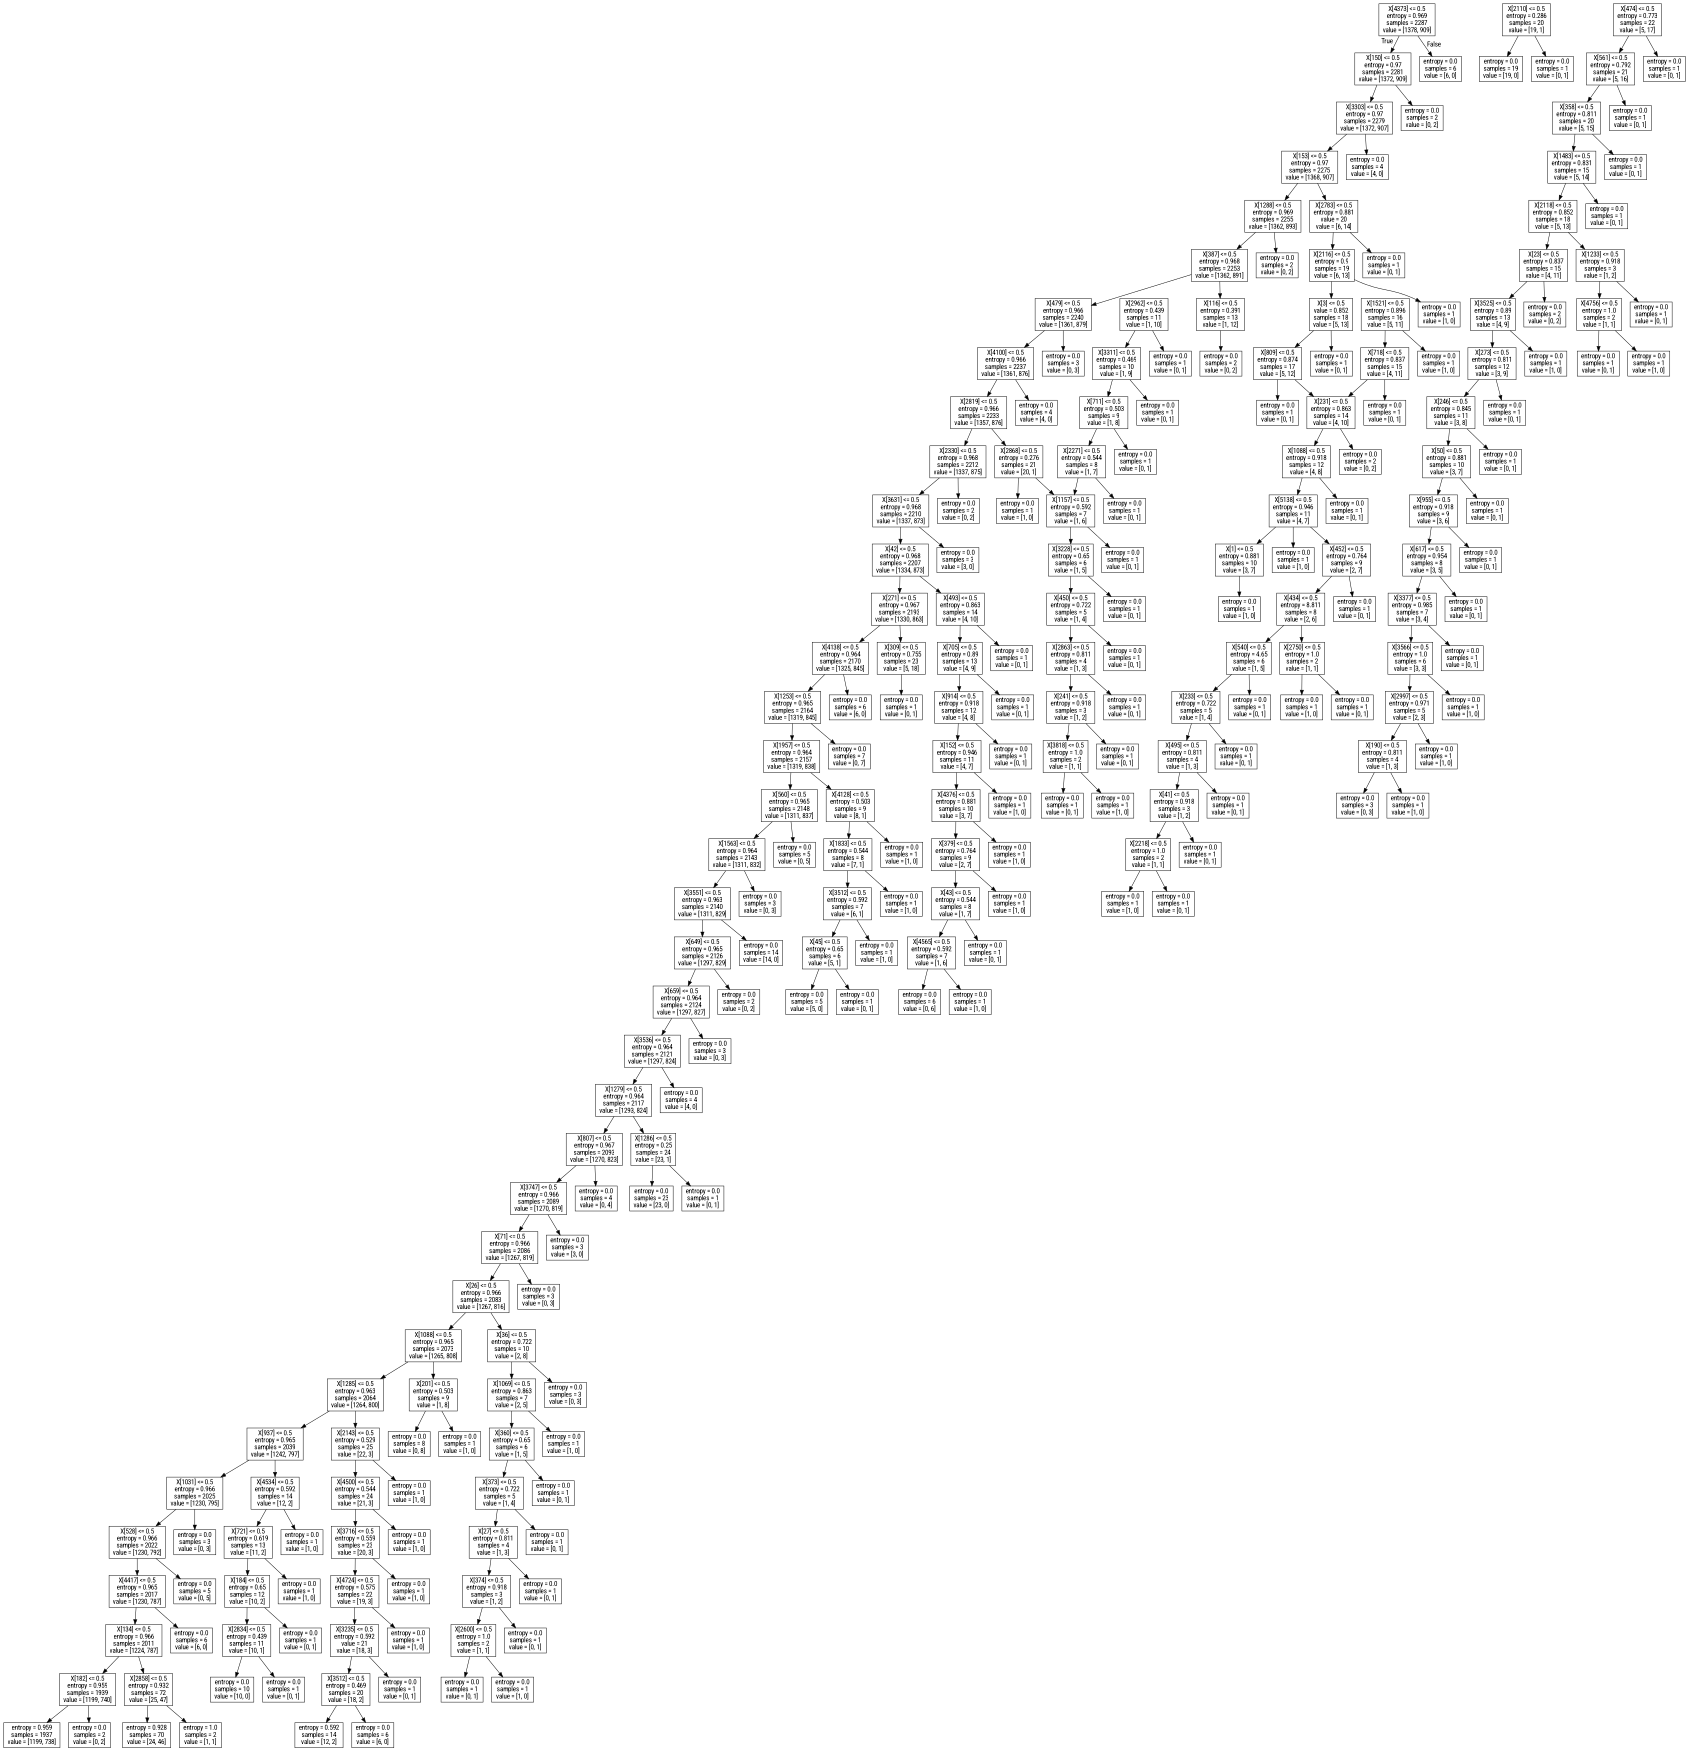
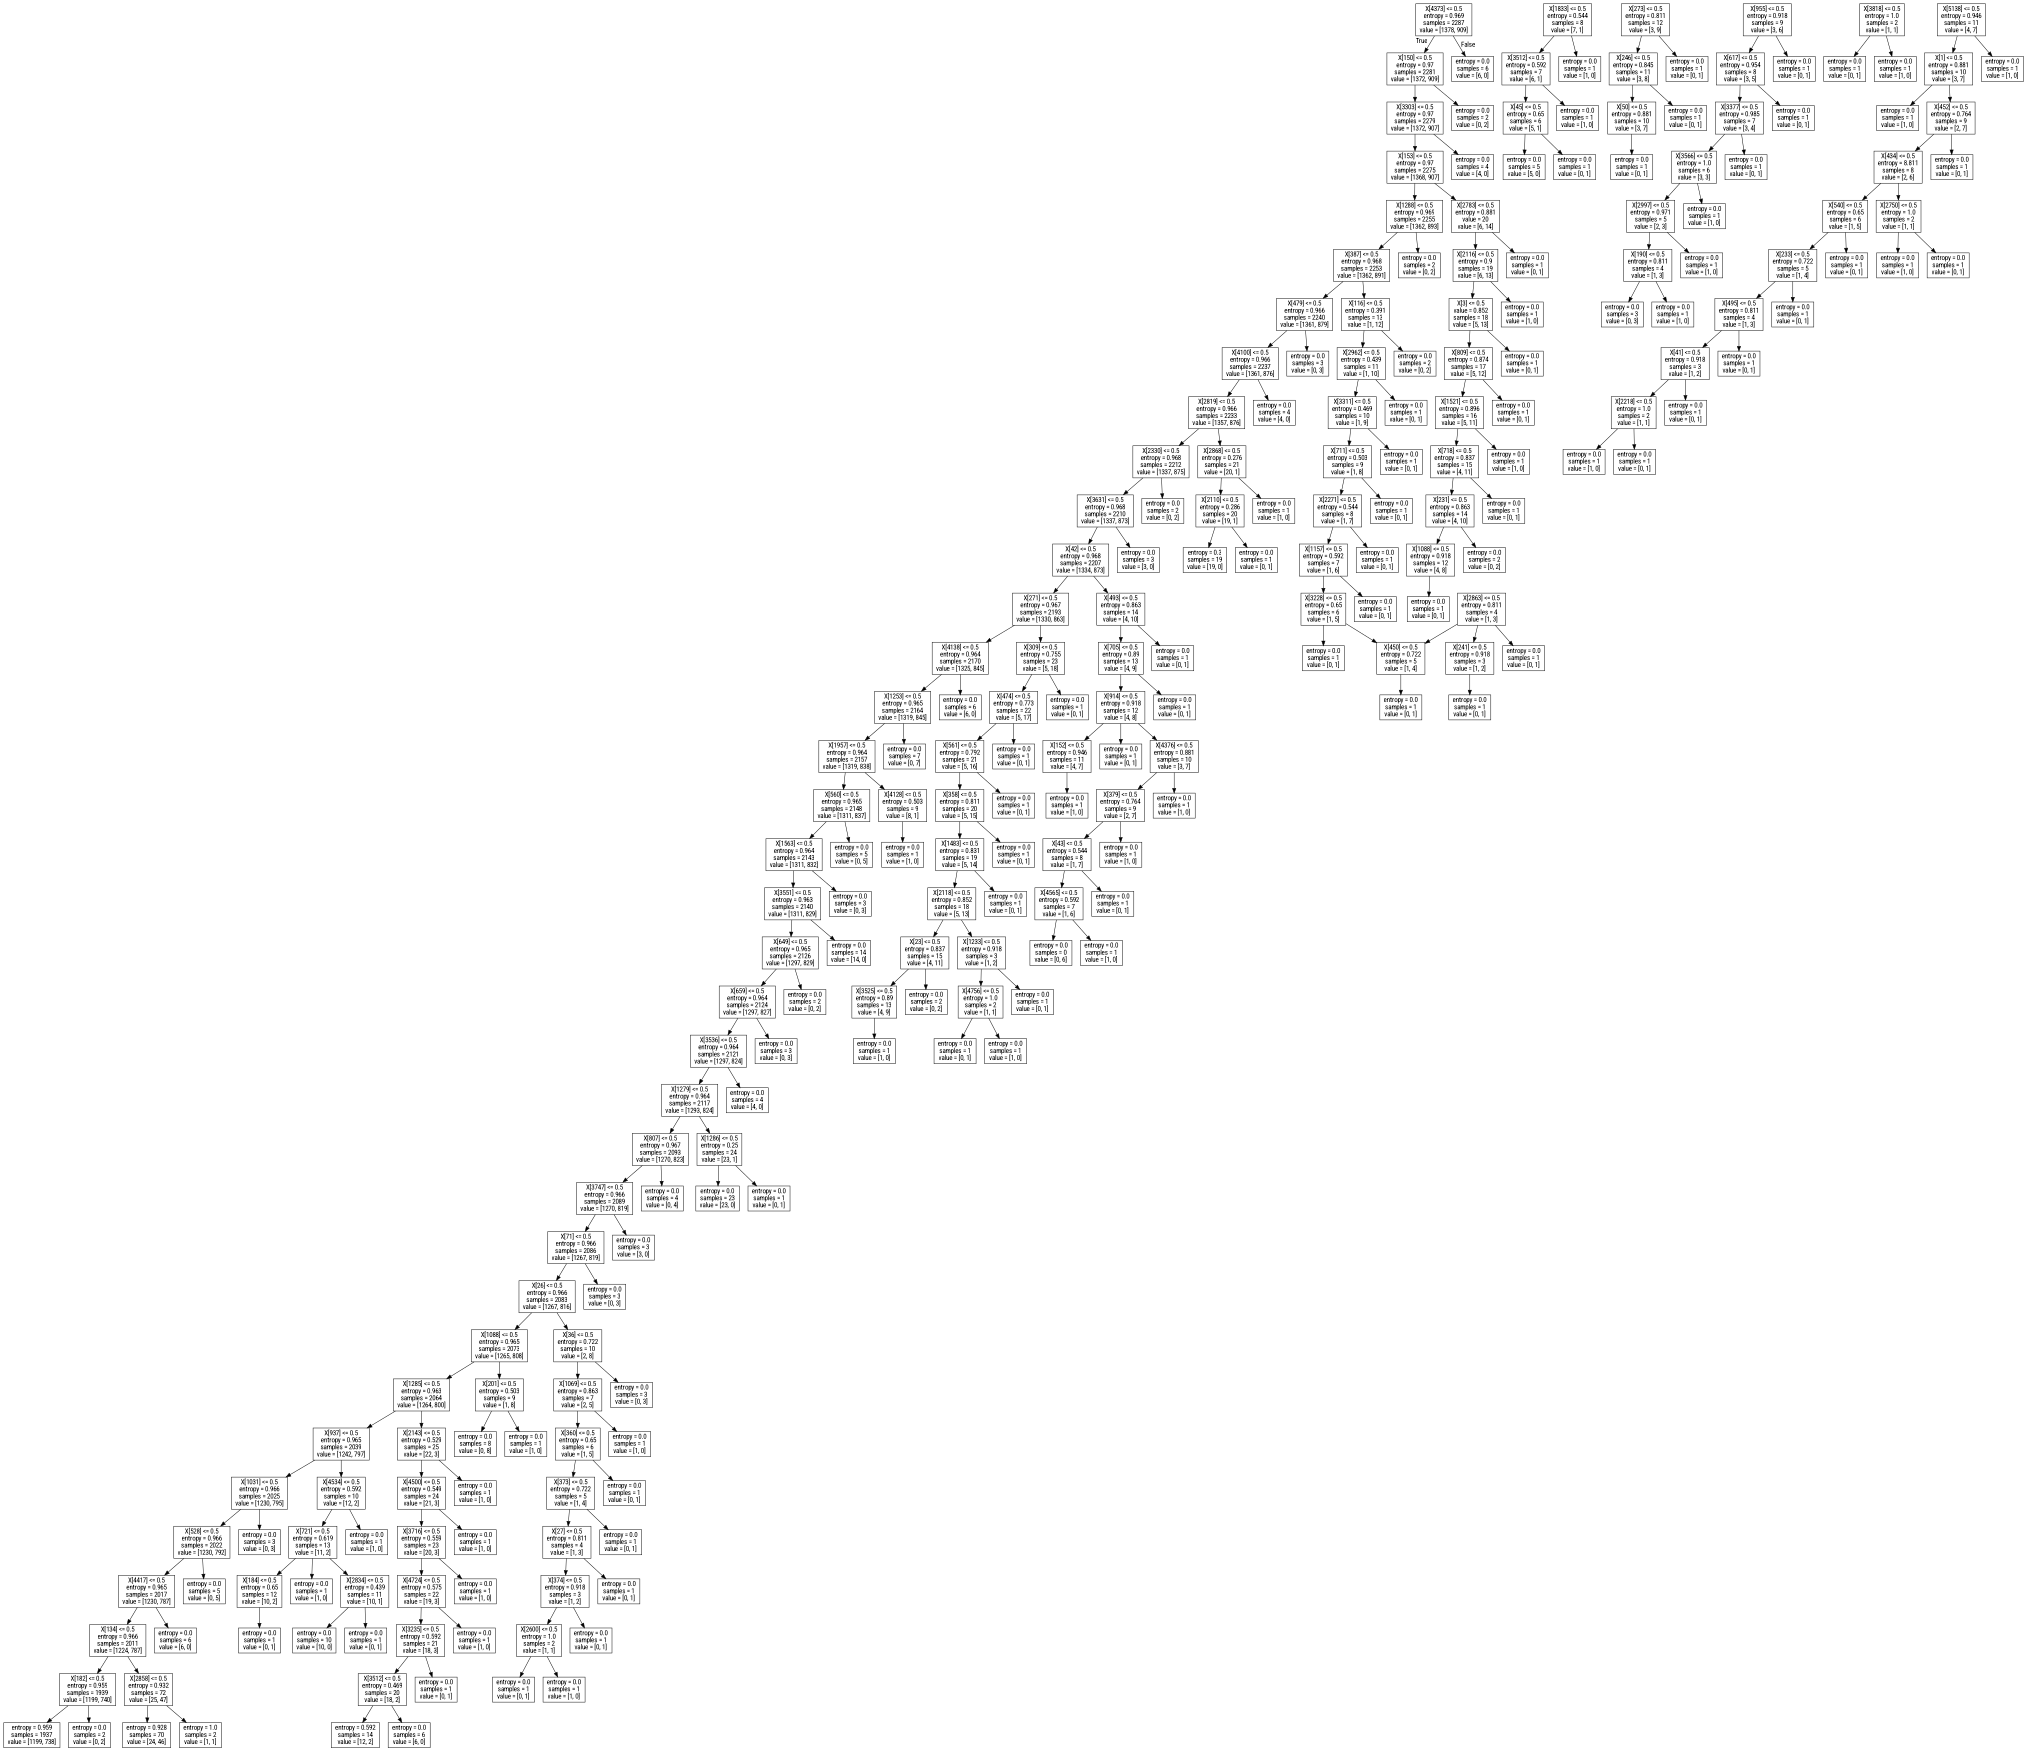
(1501, 69) -> (1205, 560)
(1572, 167) -> (960, 855)
none -> (1364, 337)
(1493, 337) -> none
(1302, 387) -> (1464, 386)
(1300, 484) -> none
(1441, 484) -> none
(1043, 485) -> (1221, 484)
(1318, 534) -> (1950, 91)
(1071, 631) -> (1443, 632)
(1249, 658) -> (1845, 216)
none -> (1028, 681)
(1068, 729) -> none
(957, 779) -> (1146, 730)
(849, 828) -> none
(920, 1002) -> (1051, 953)
(275, 1493) -> (341, 1493)
(355, 1493) -> (421, 1493)
(247, 1614) -> (337, 1565)
(354, 1640) -> (421, 1640)
